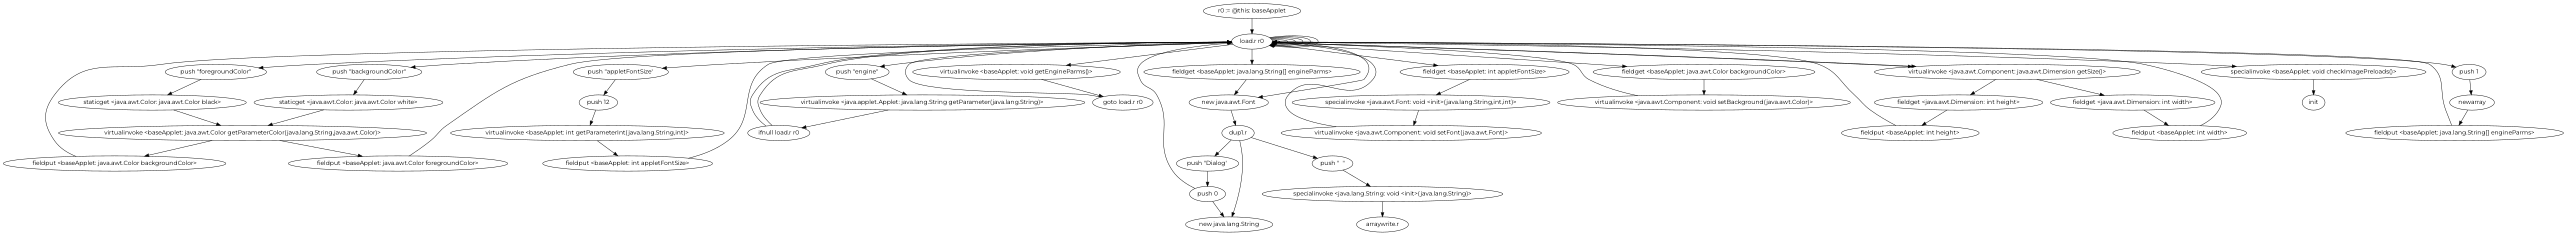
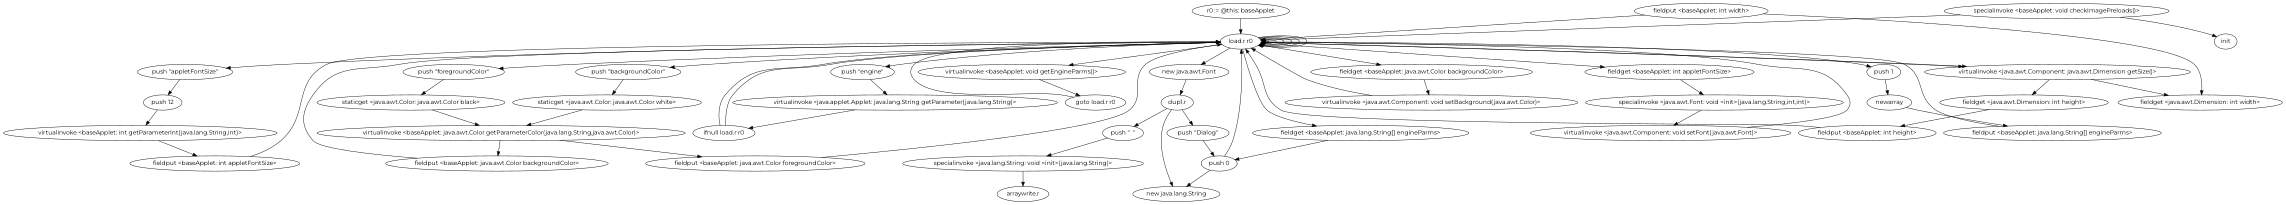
(1752, 50) -> (1613, 28)
(1242, 86) -> (1283, 150)
(2154, 117) -> (1995, 29)
